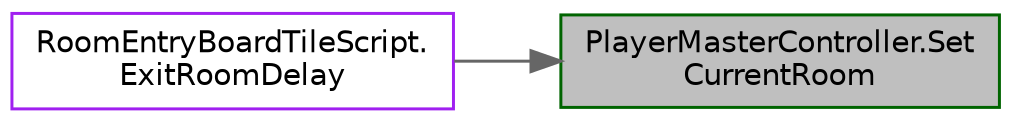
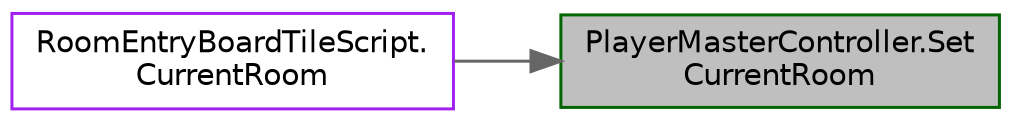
(233, 61) -> (233, 61)
